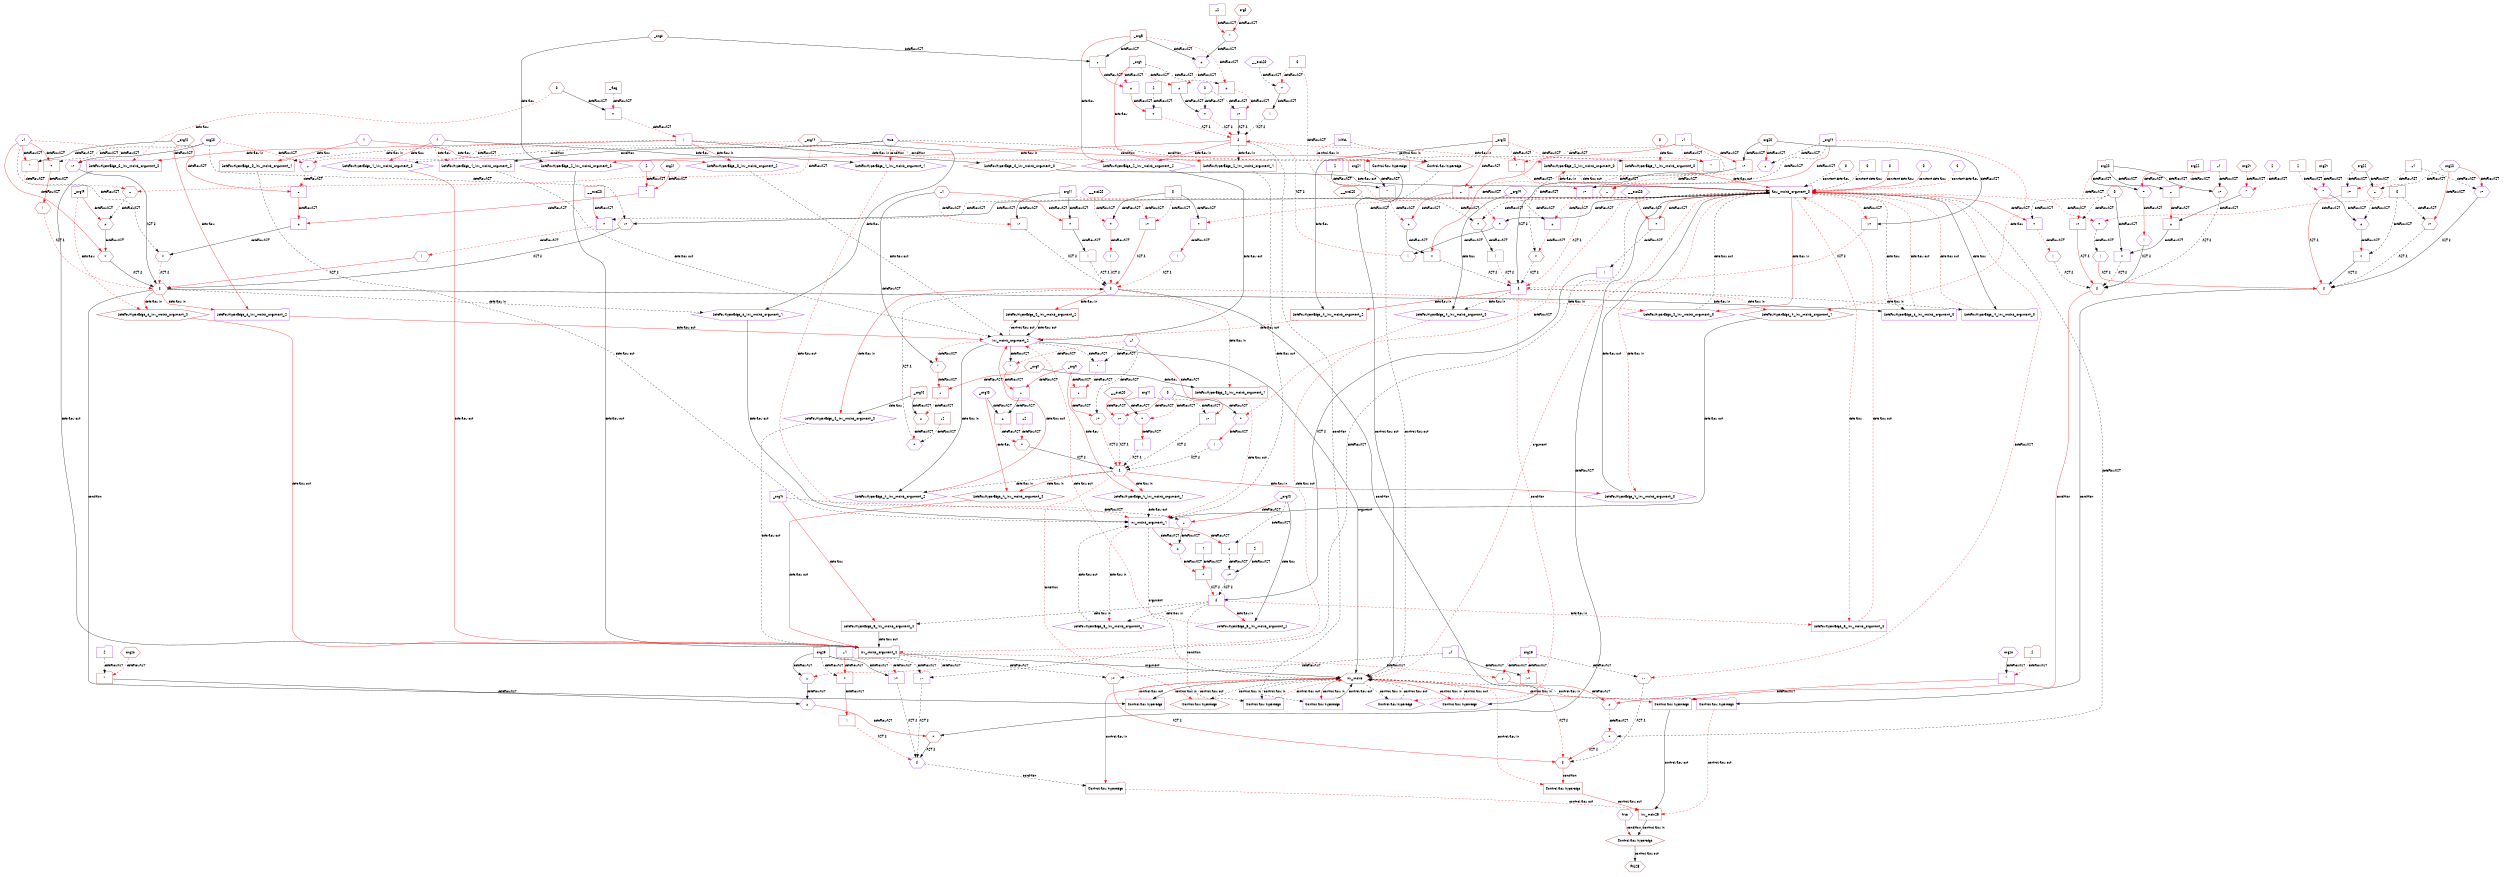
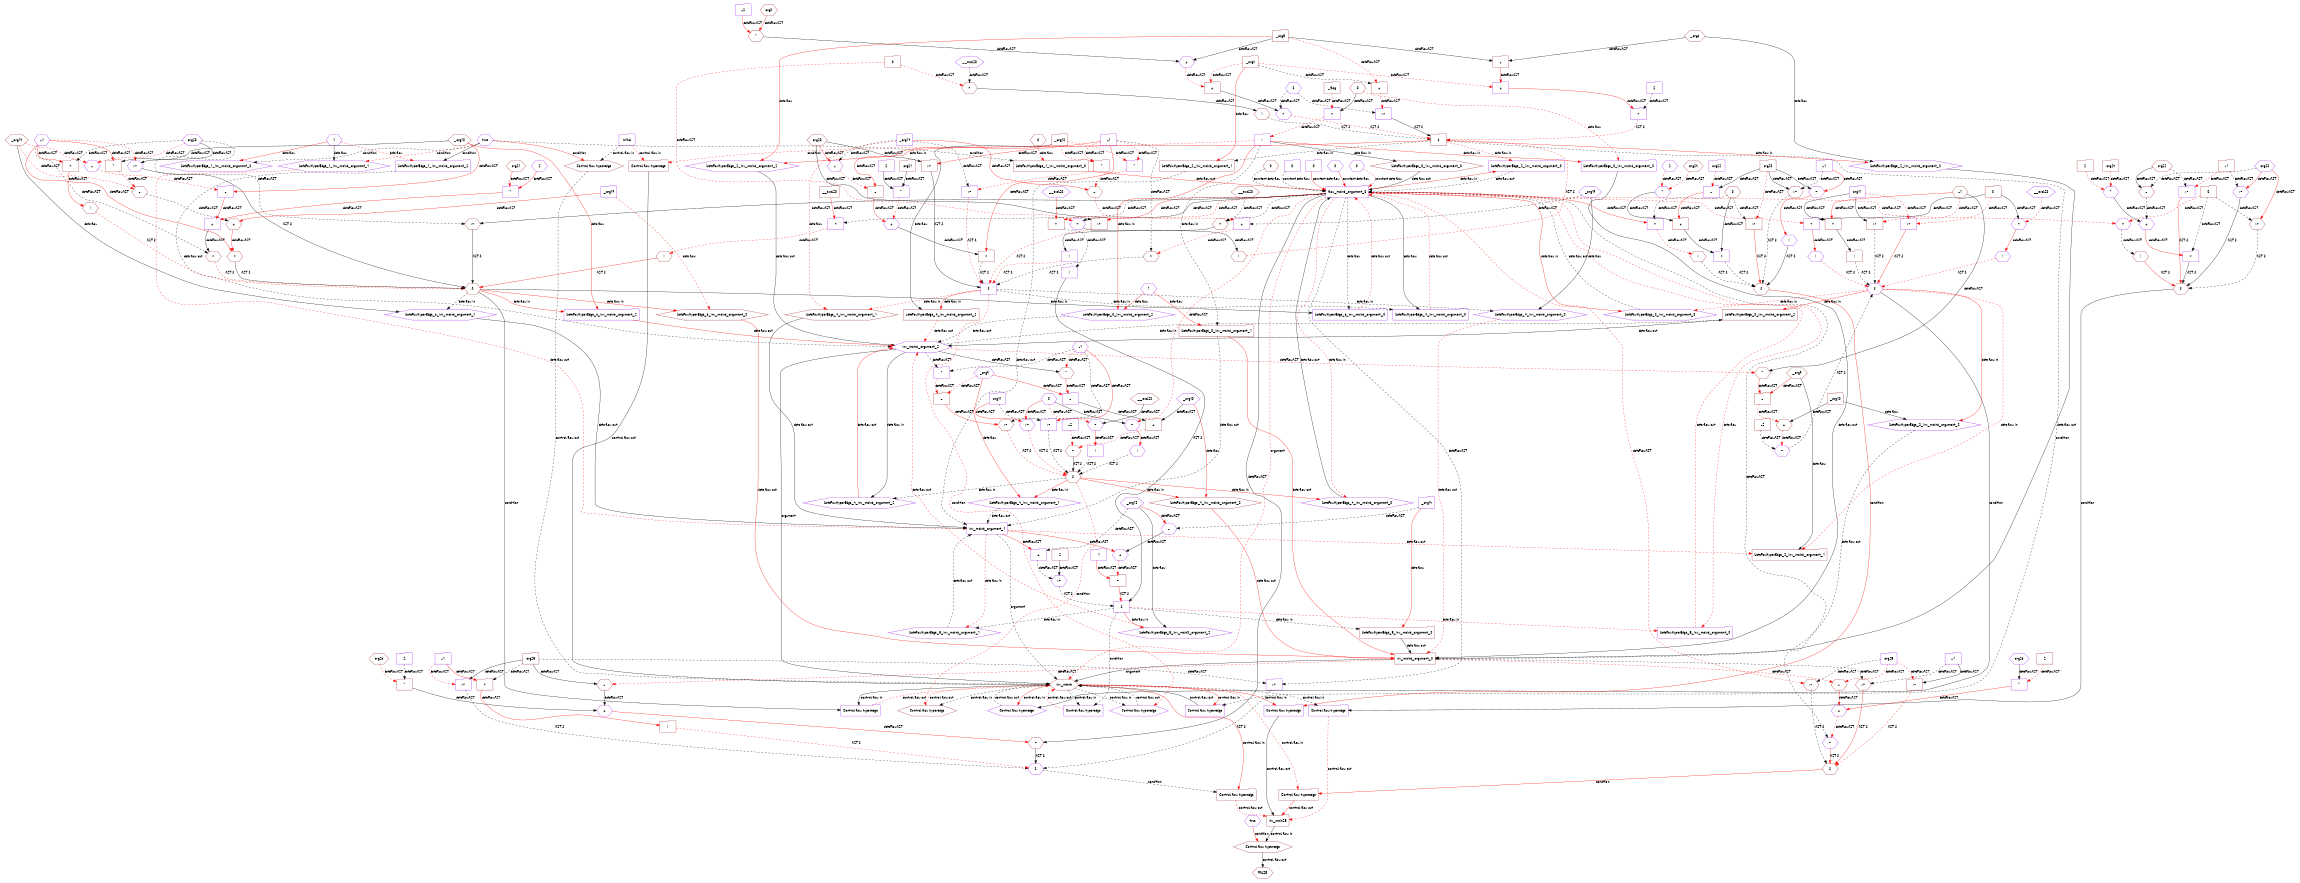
(1669, 187) -> (1443, 187)
(1023, 328) -> (1168, 331)
(1242, 478) -> (1378, 543)
(455, 585) -> (1293, 504)
(1252, 626) -> (1175, 633)
